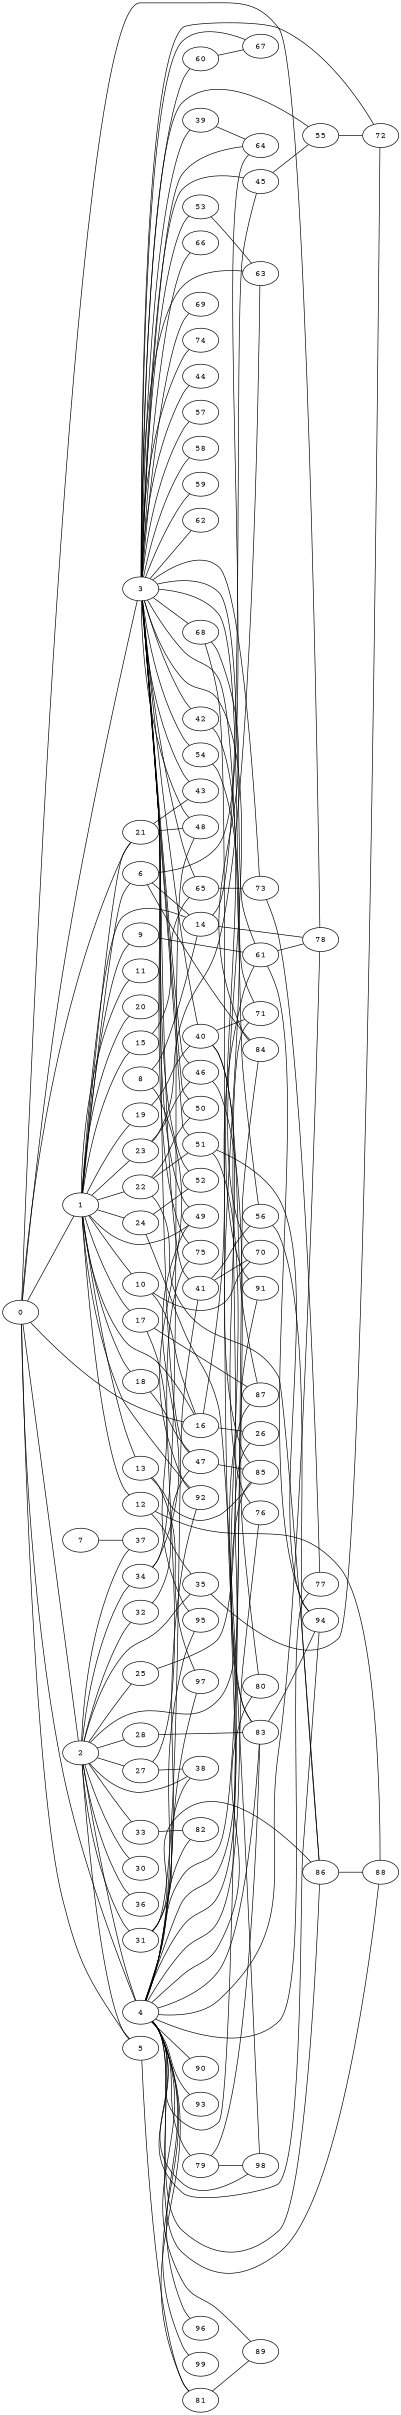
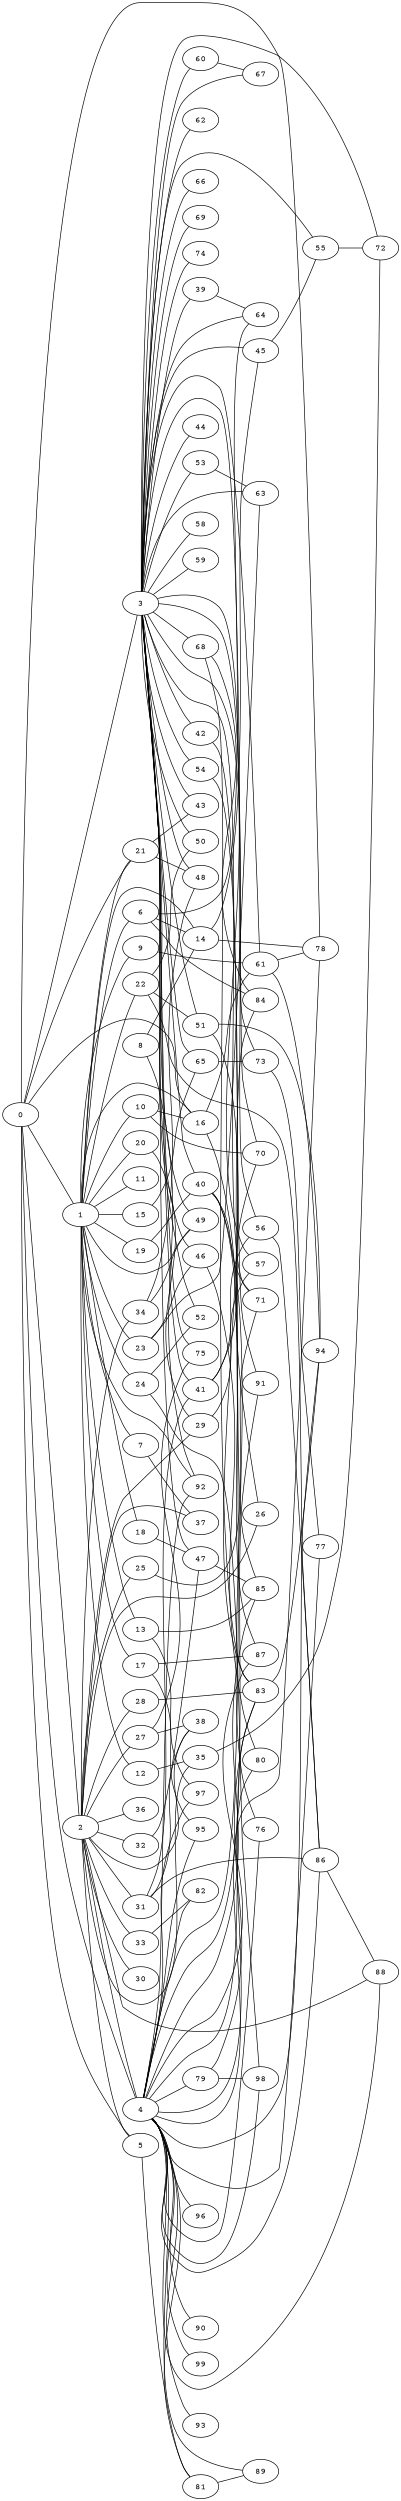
none -> (95, 1334)
none -> (201, 1425)
(359, 1613) -> (151, 2023)
